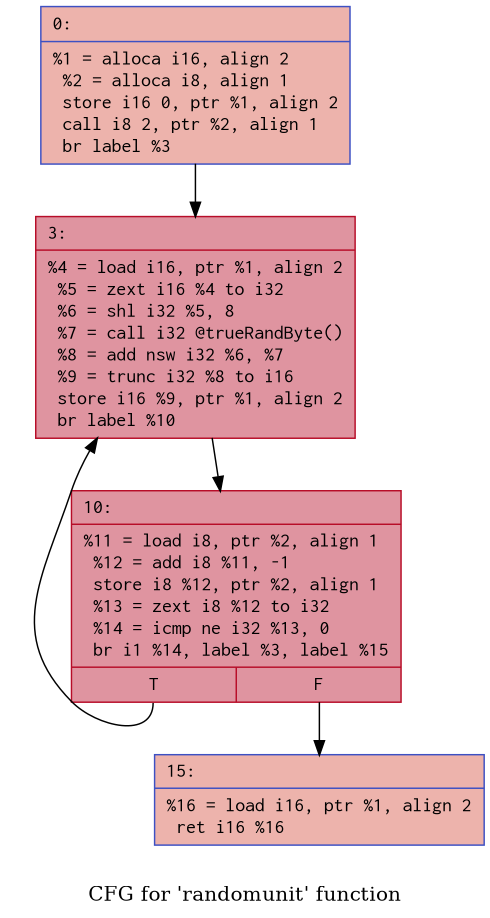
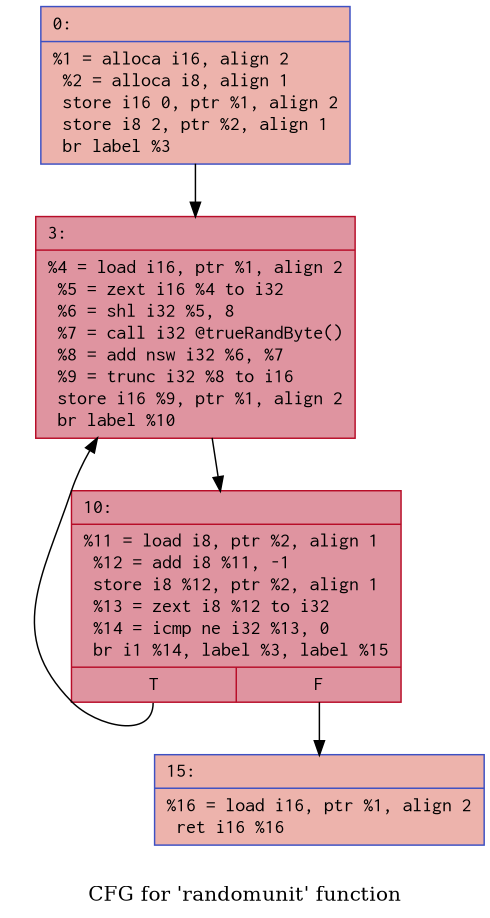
(186, 124) -> (191, 124)
